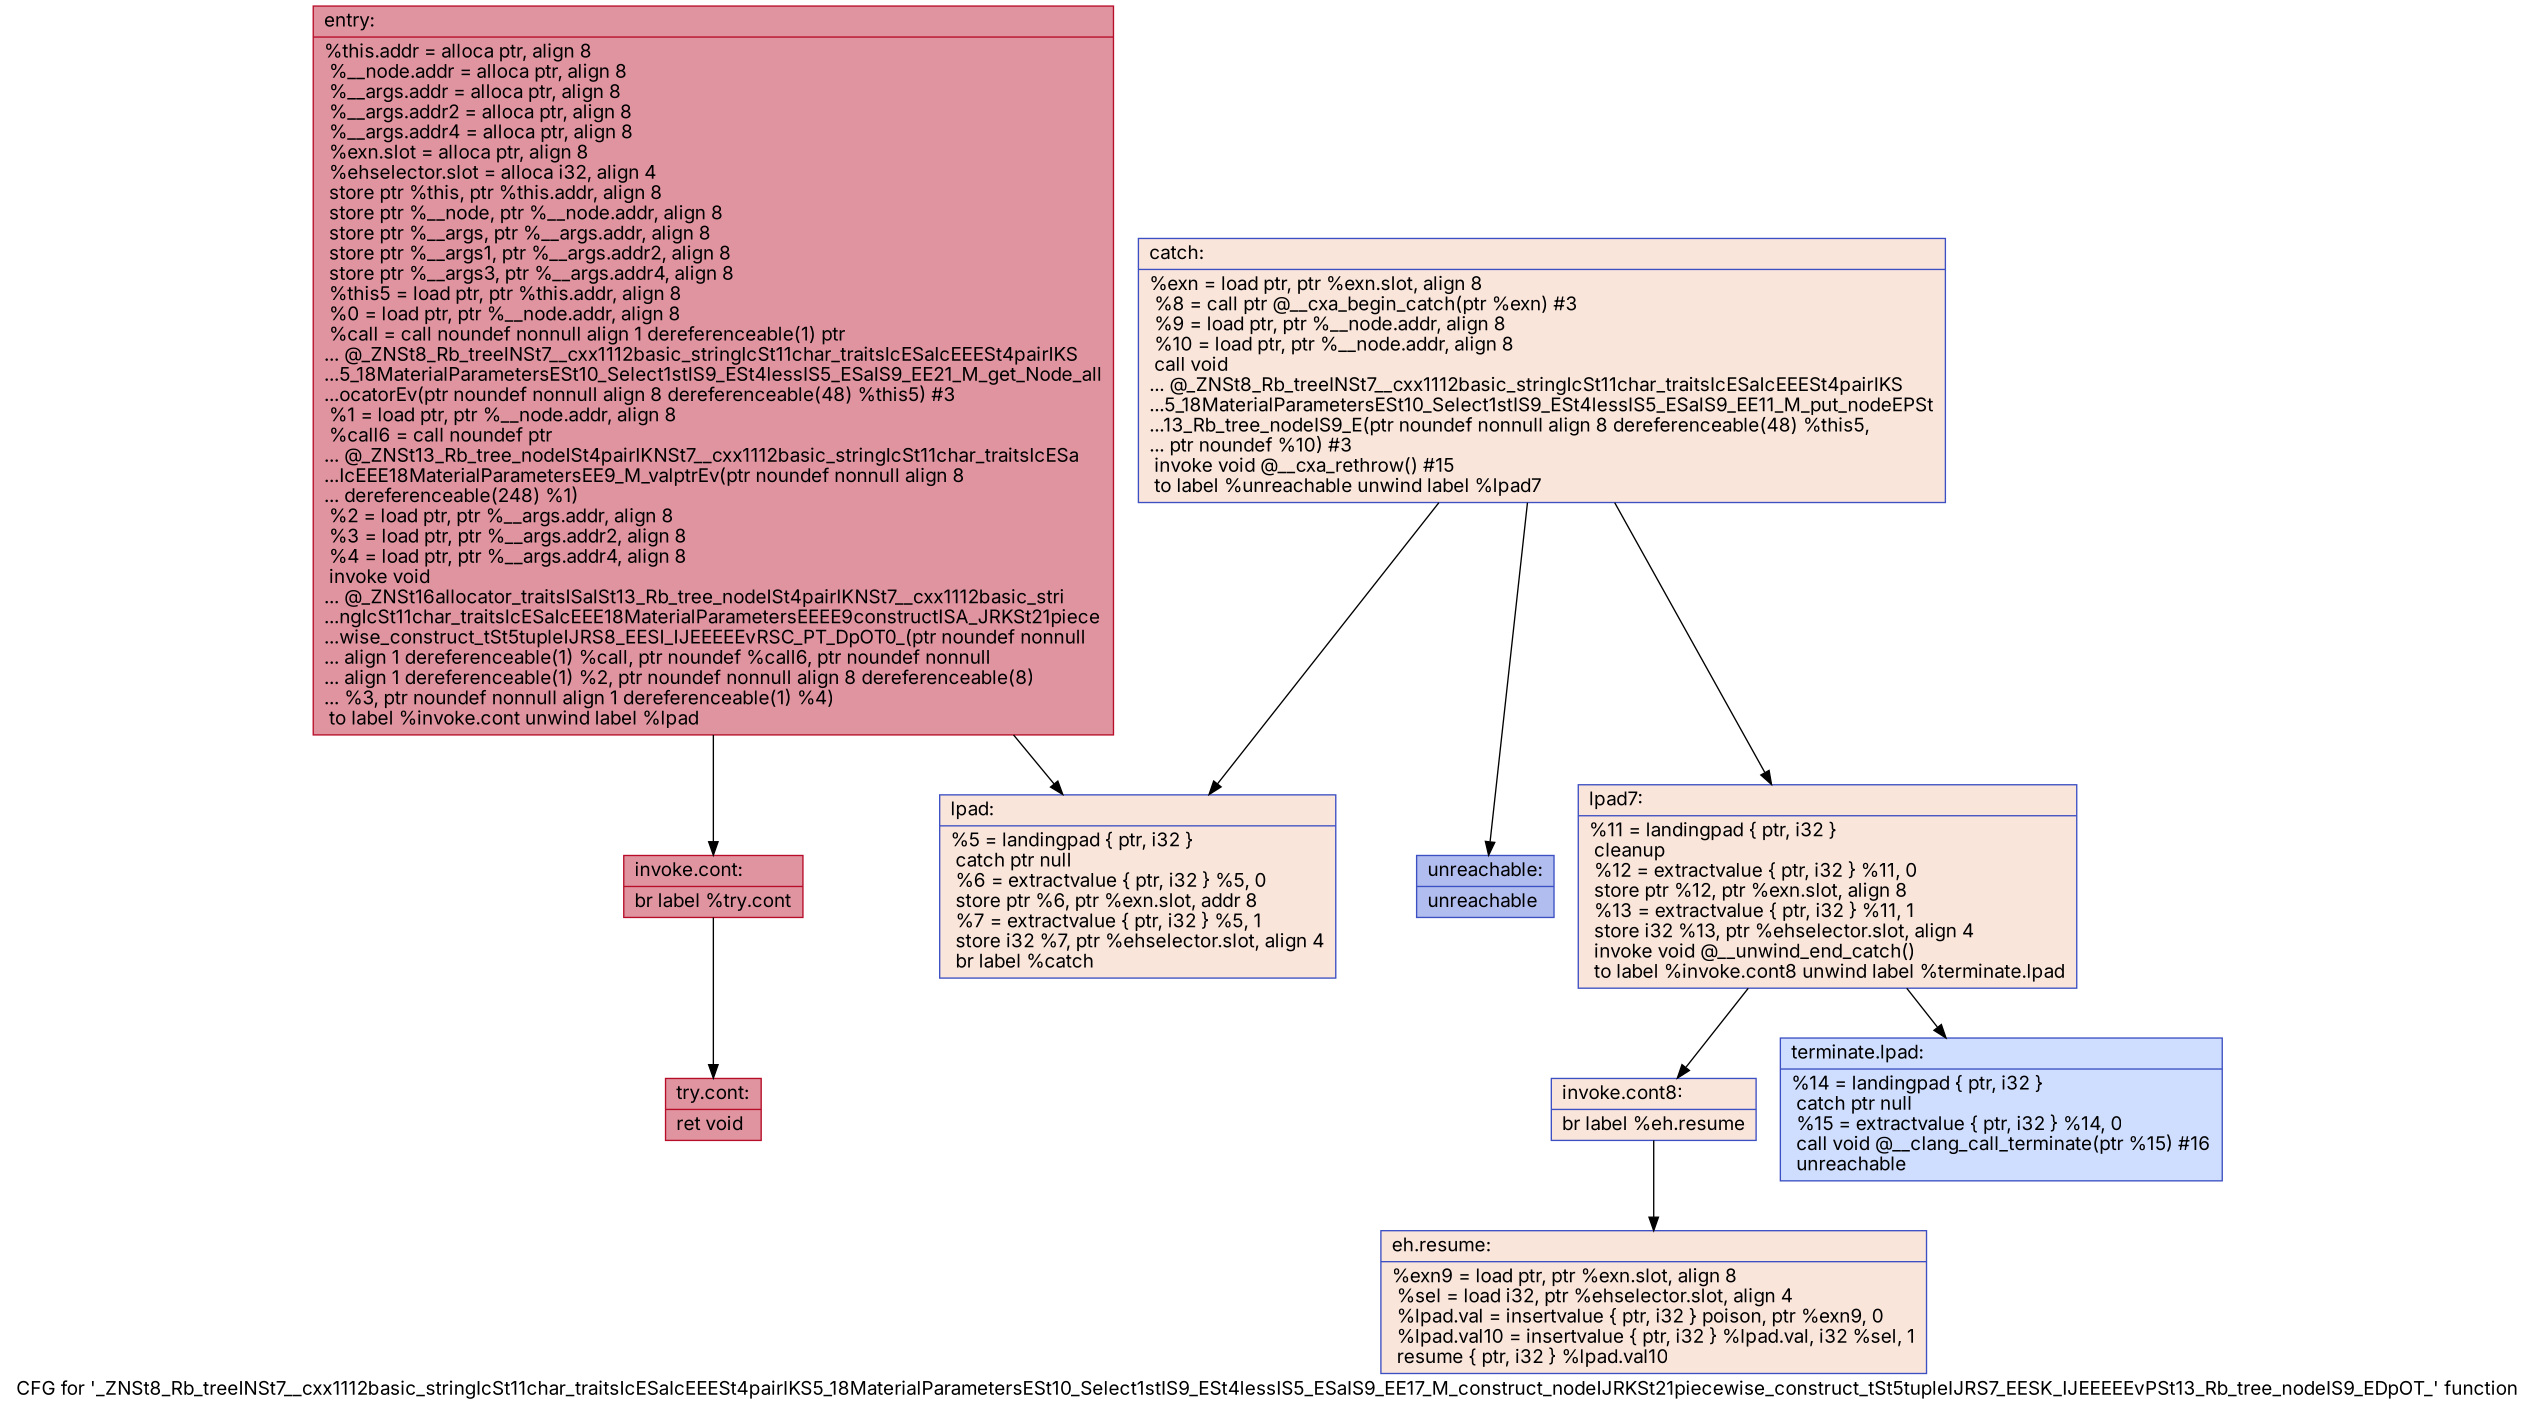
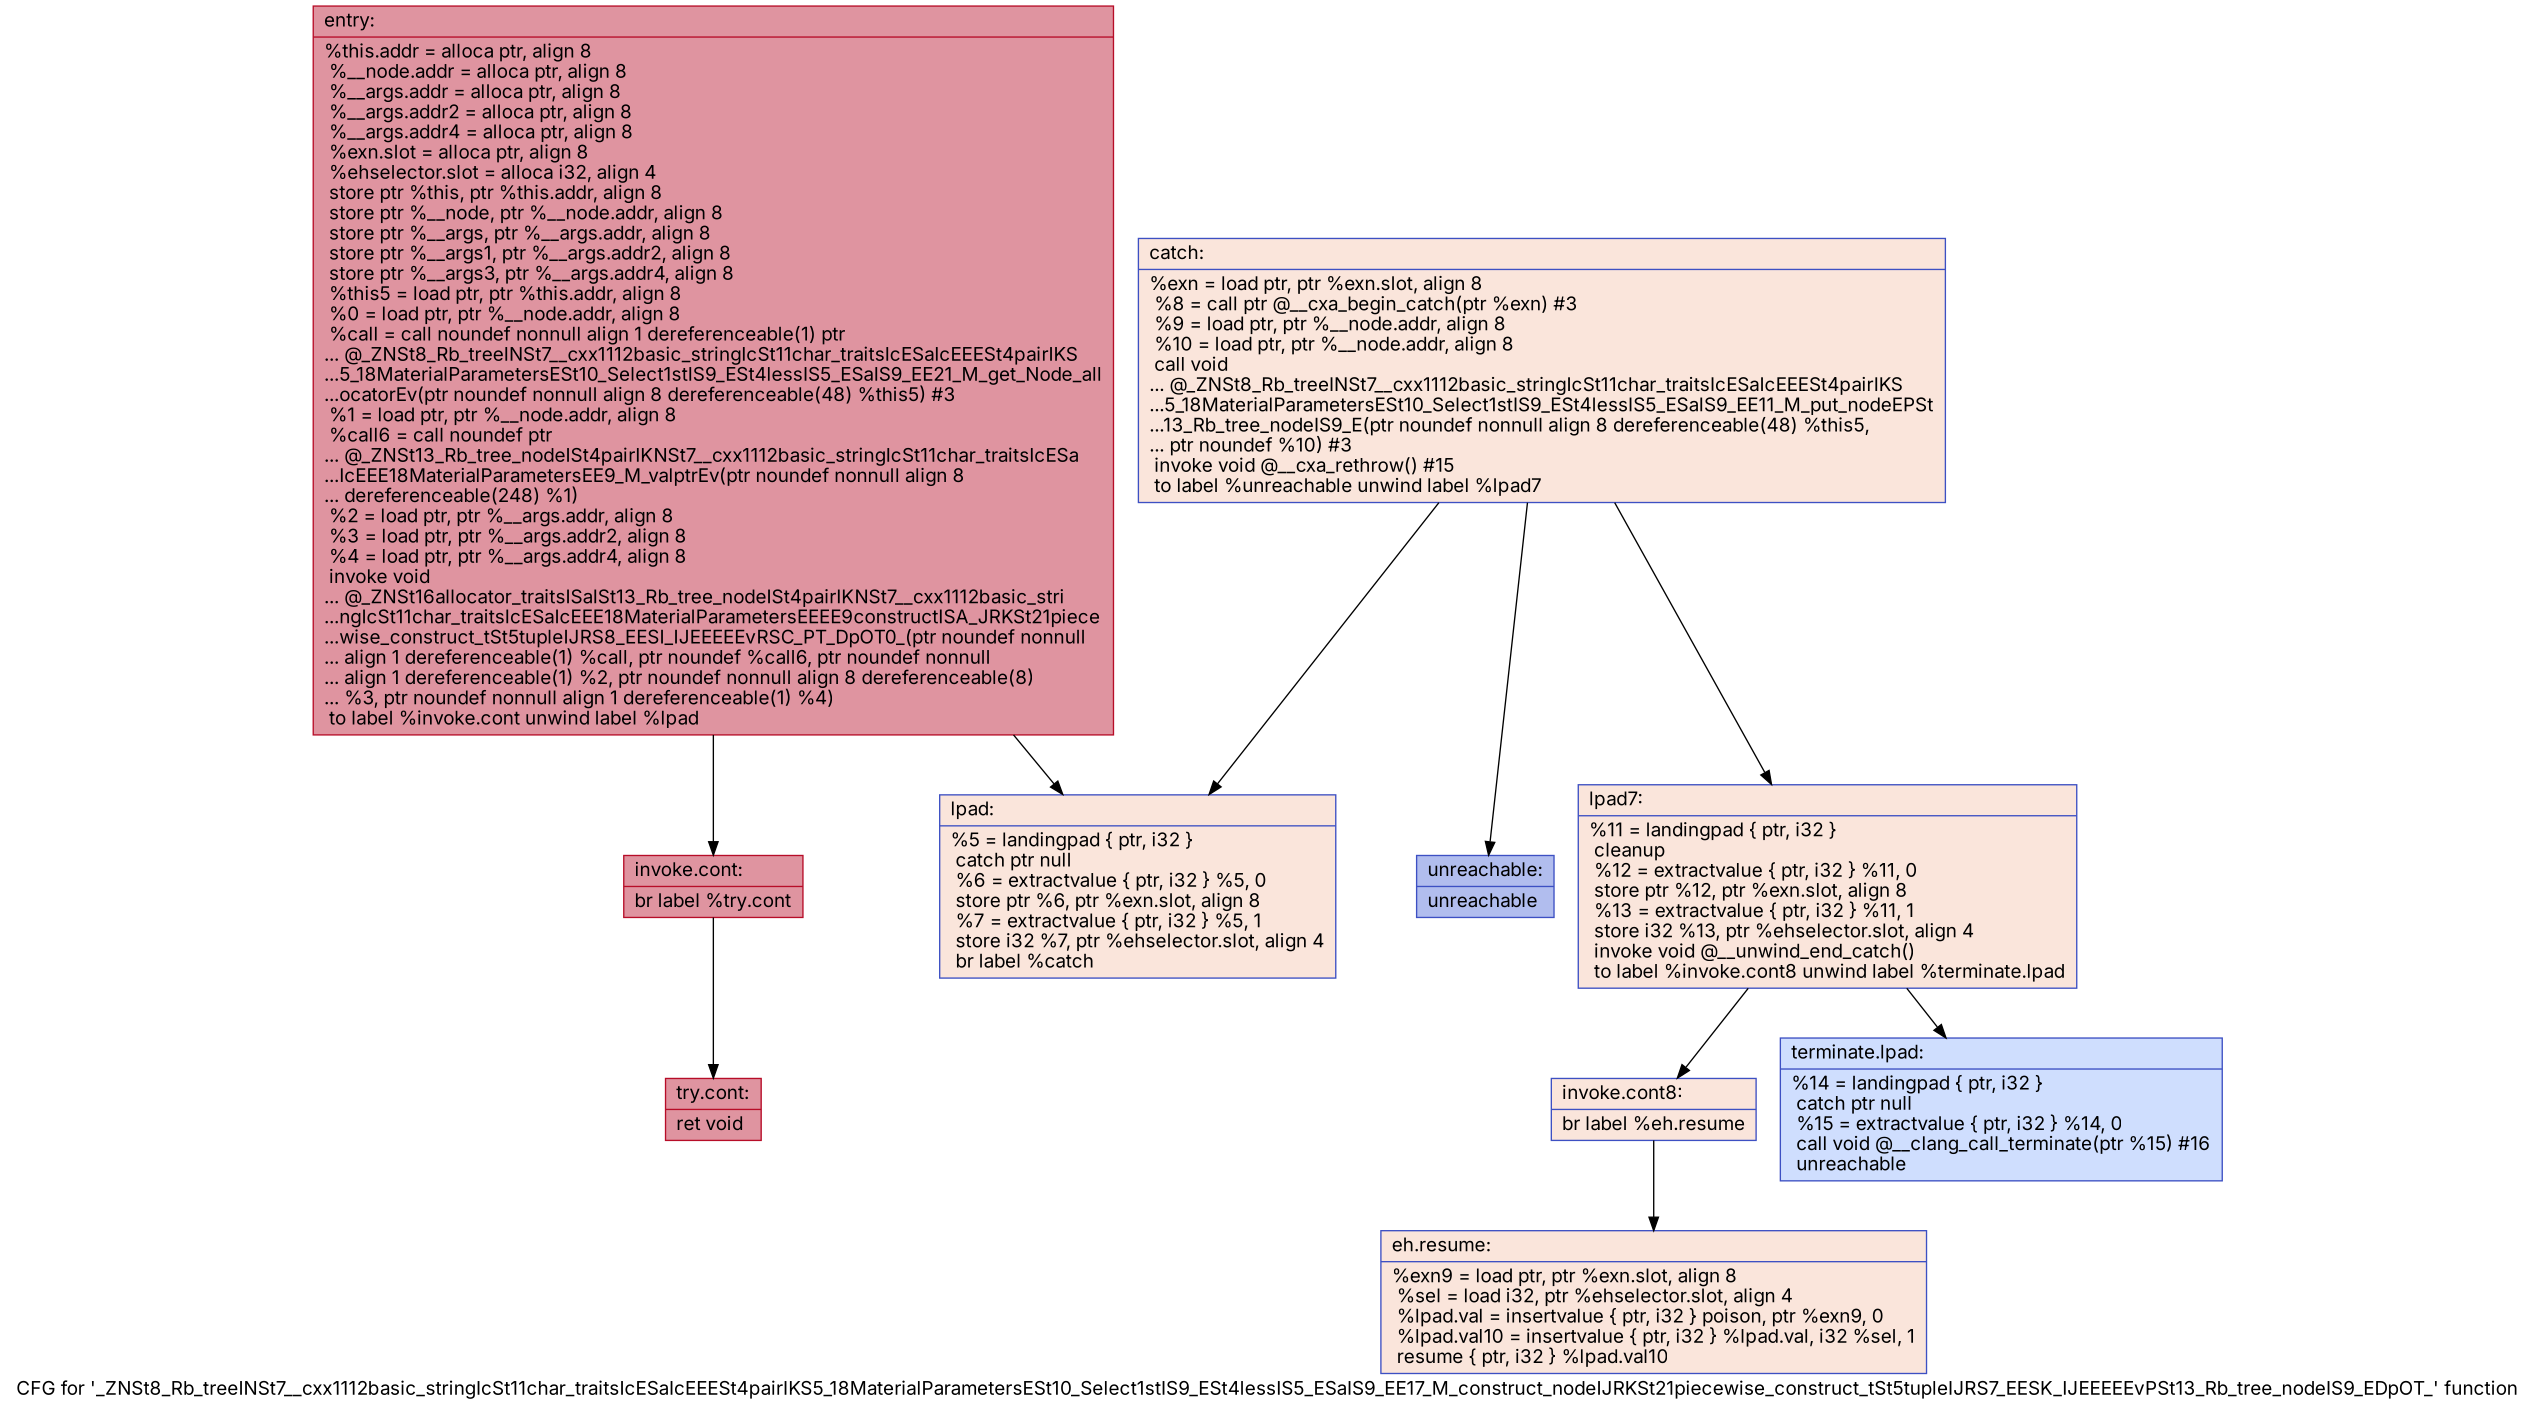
(1105, 901) -> (1106, 901)
